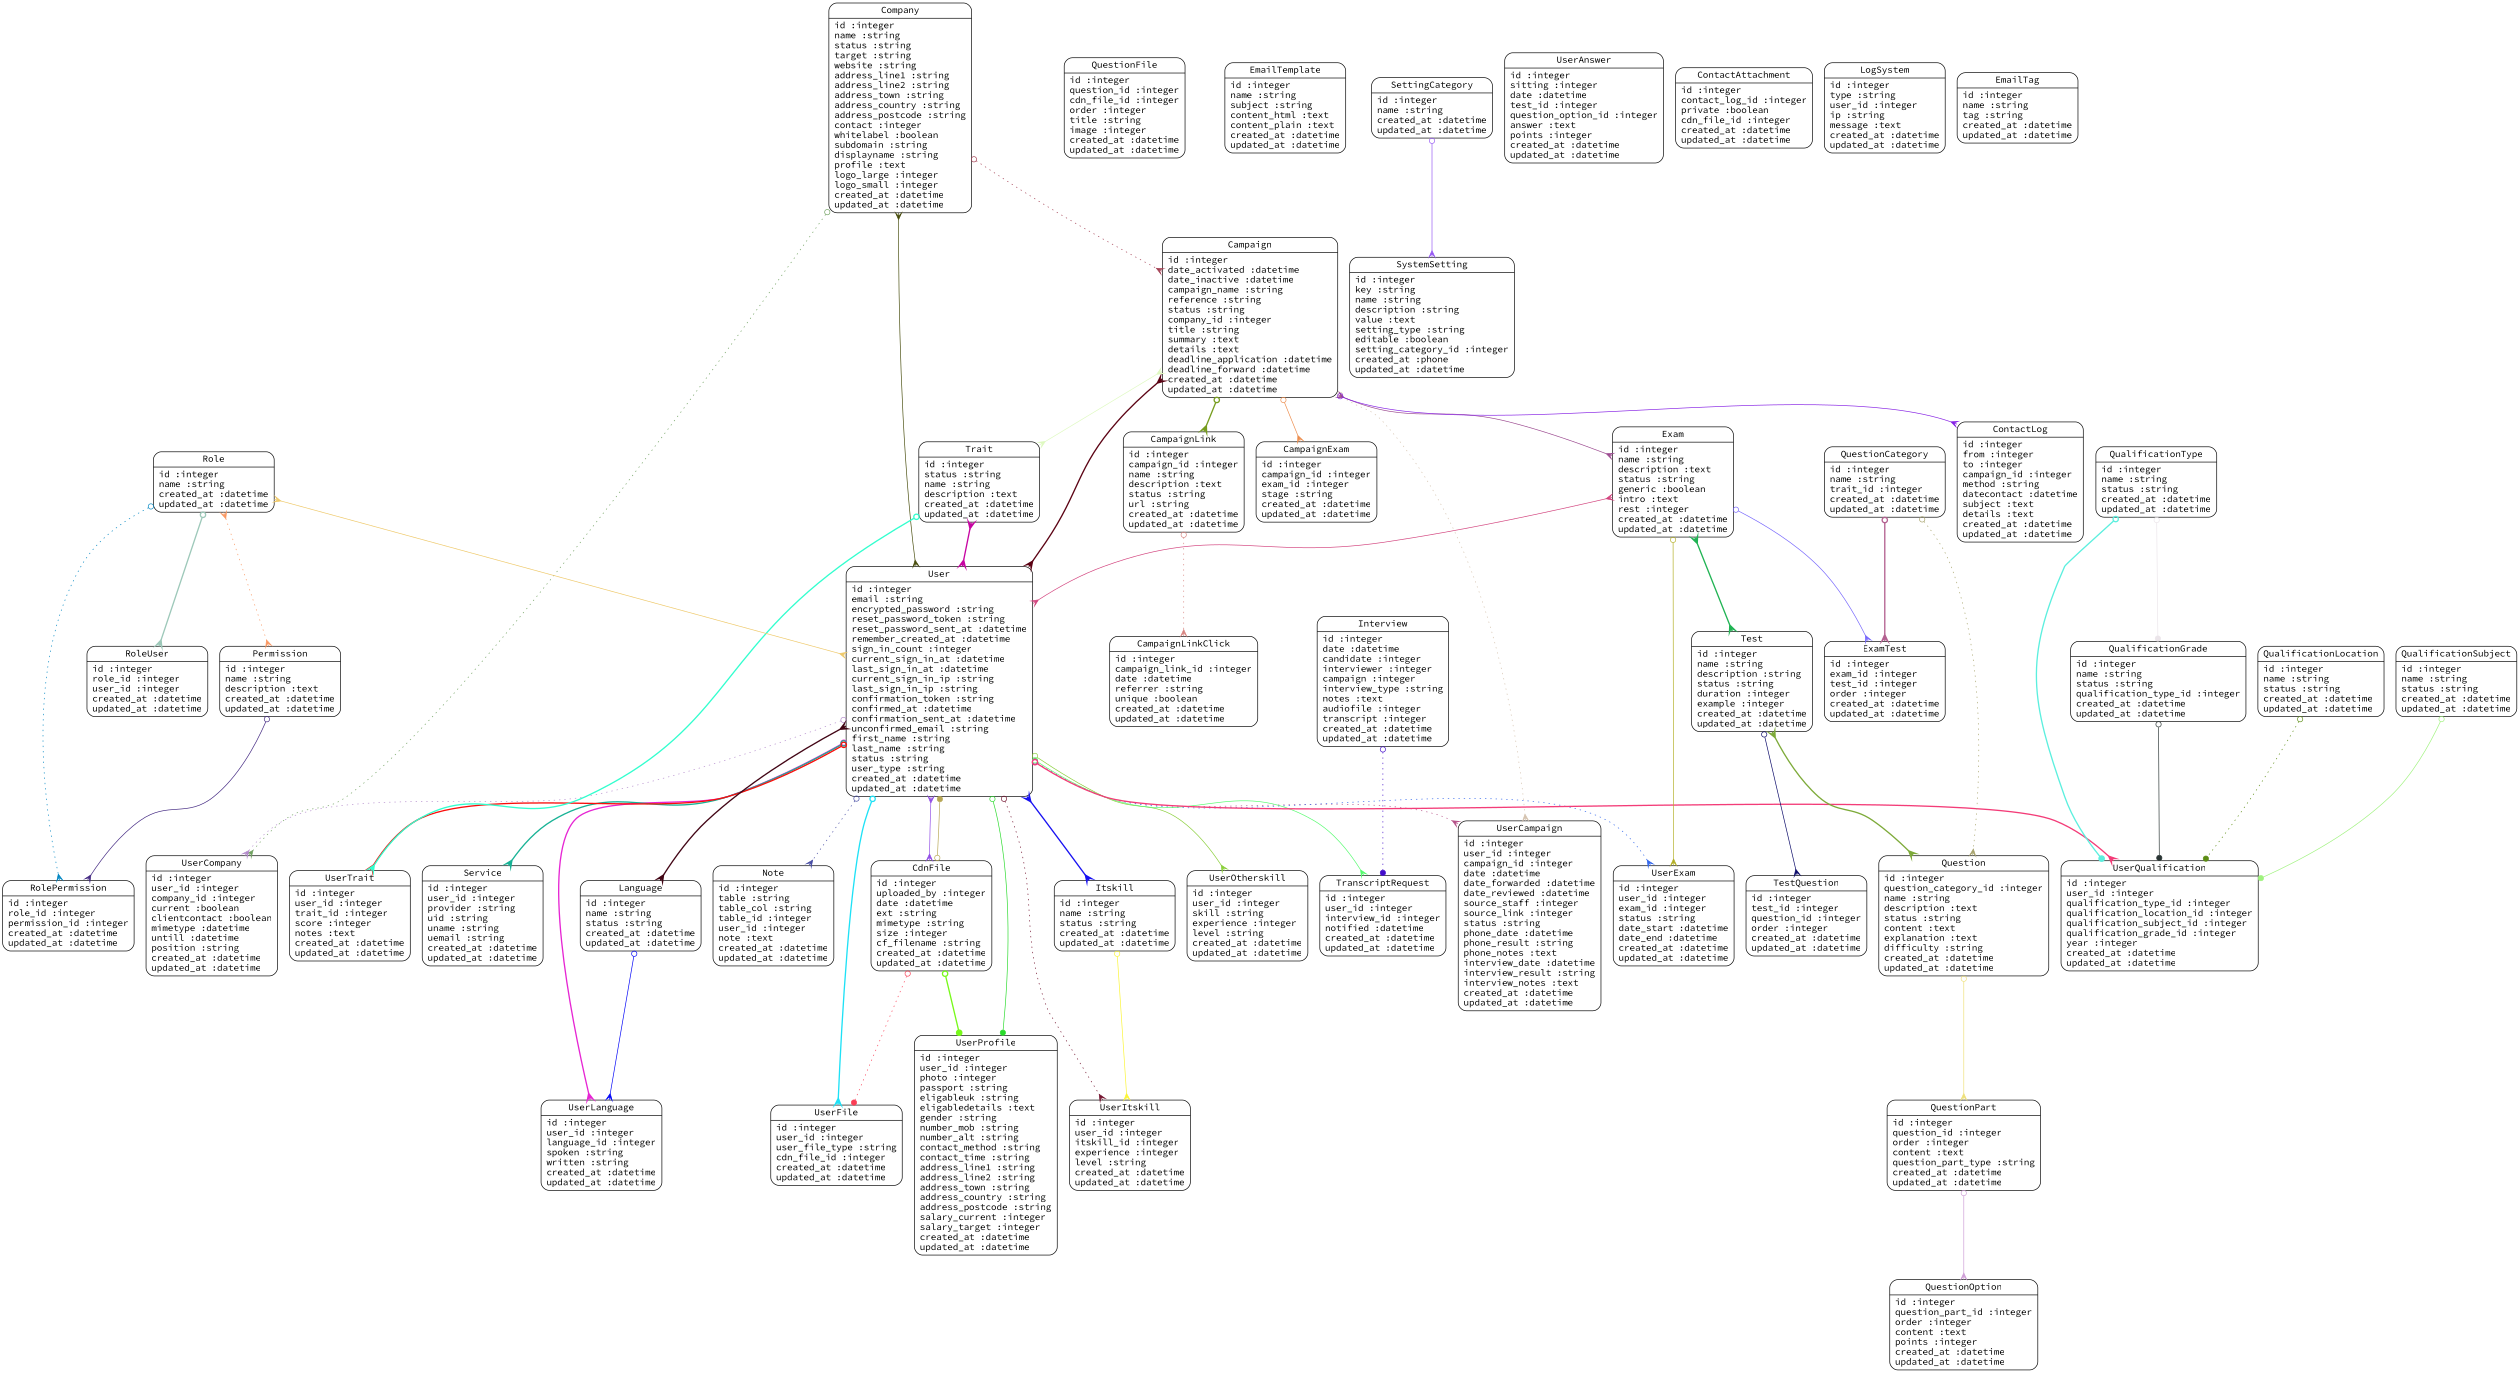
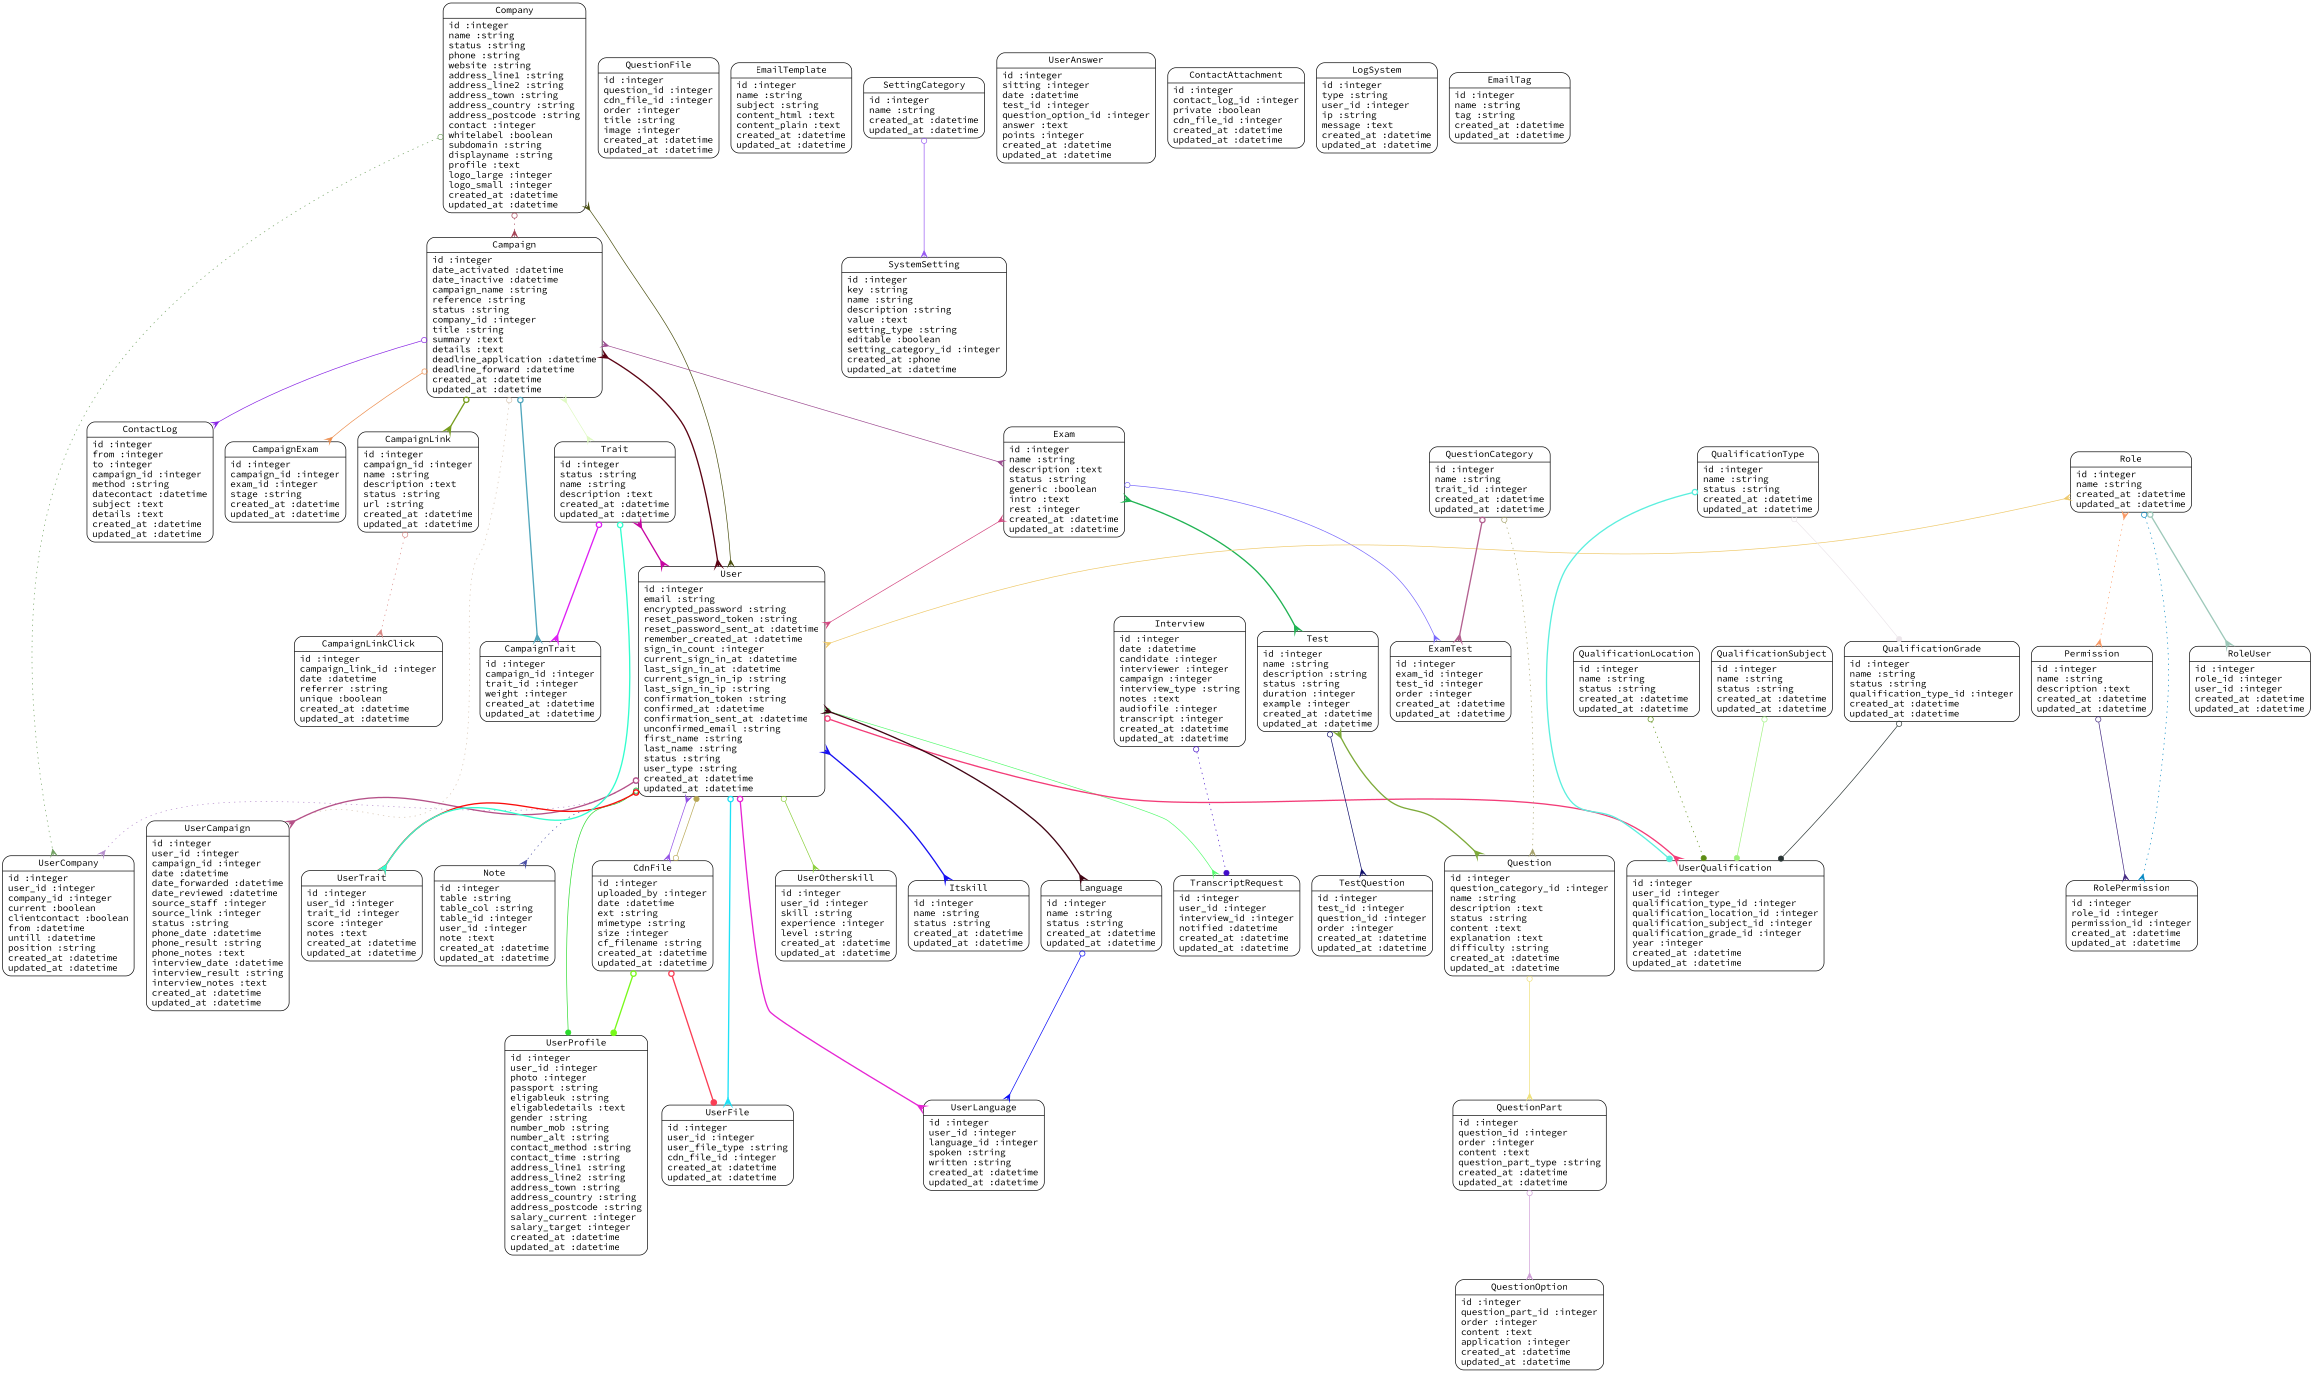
(873, 55) -> (484, 55)
none -> (540, 681)
(1241, 806) -> (448, 805)
(483, 916) -> none
(1674, 916) -> none
(201, 928) -> (46, 928)
(881, 1038) -> (693, 1038)
(1130, 1145) -> none
(1936, 1342) -> (1516, 1342)
